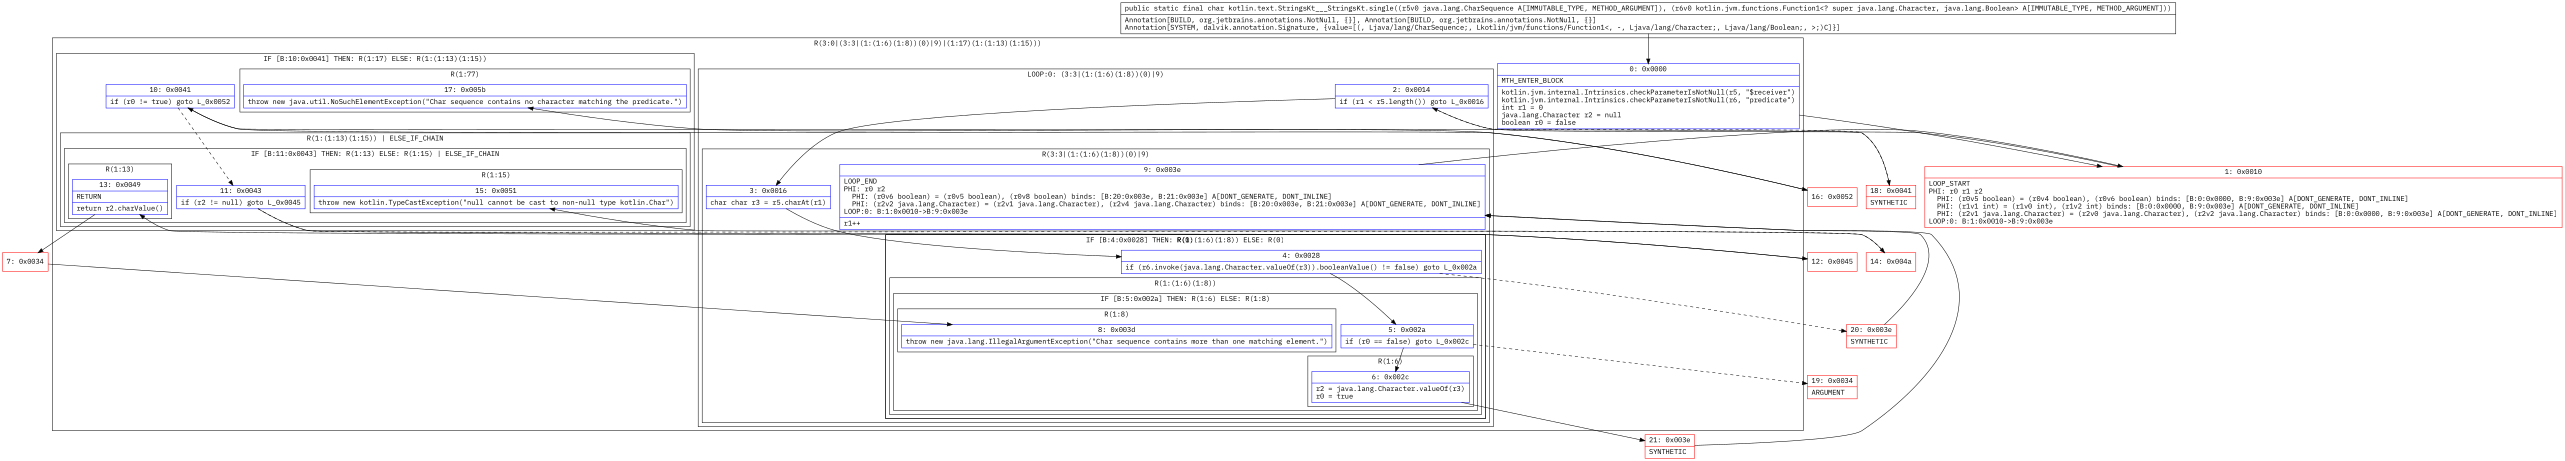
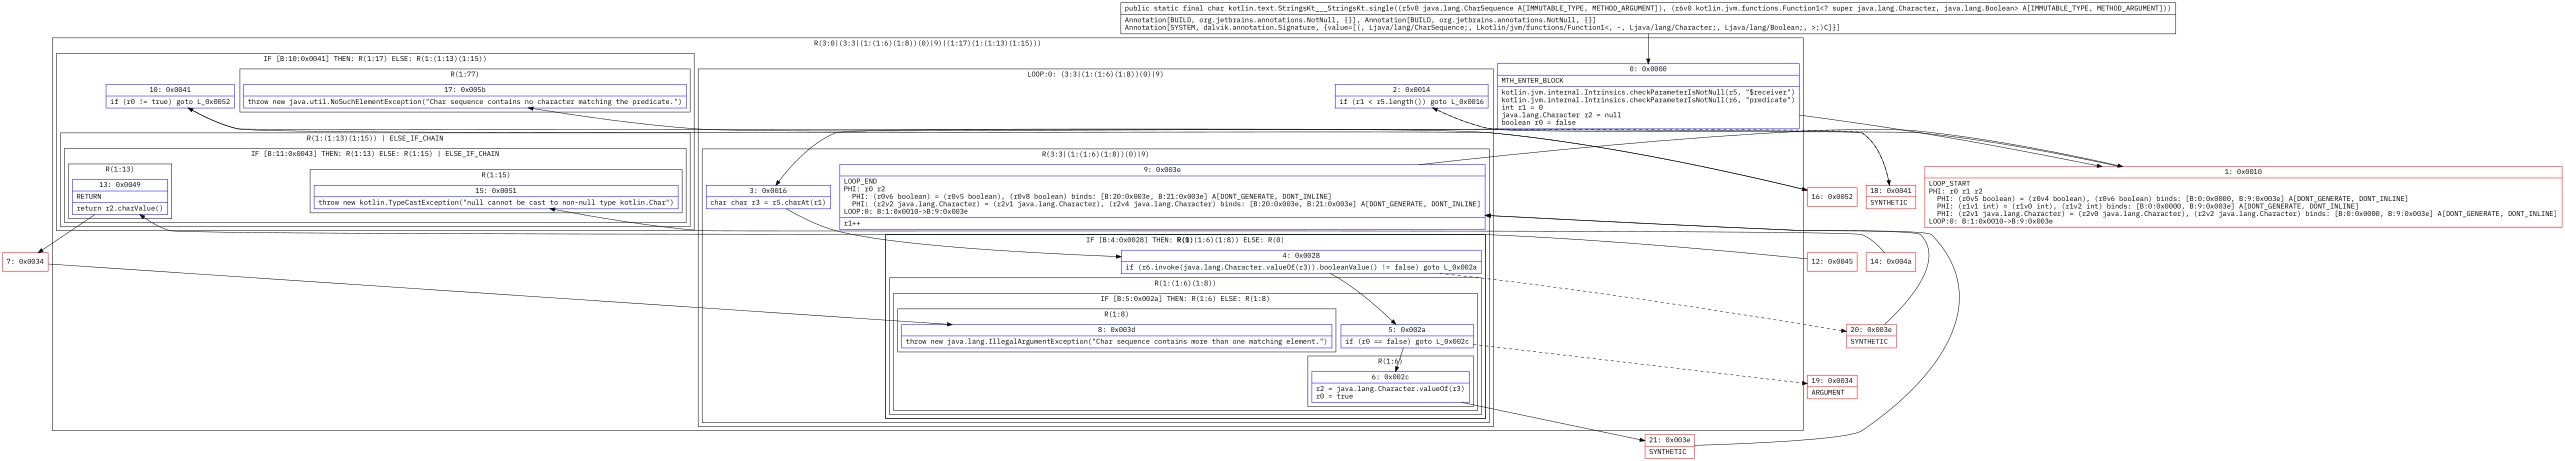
(1047, 110) -> (1129, 129)
(241, 197) -> none
